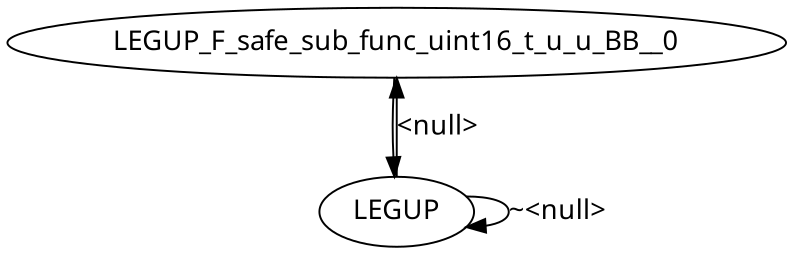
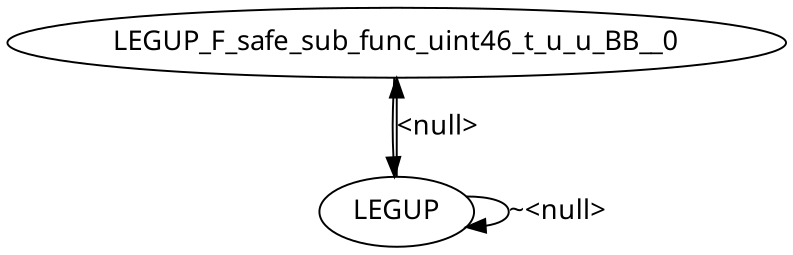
(397, 43) -> (397, 43)
